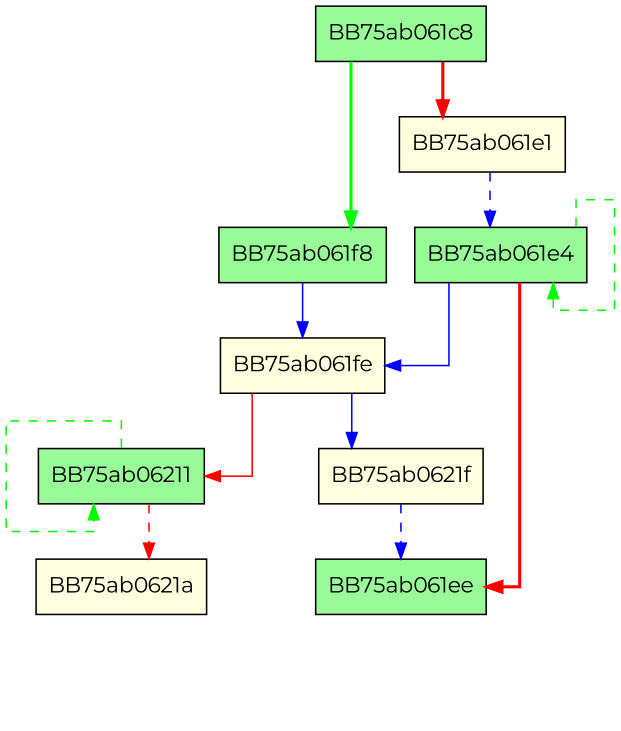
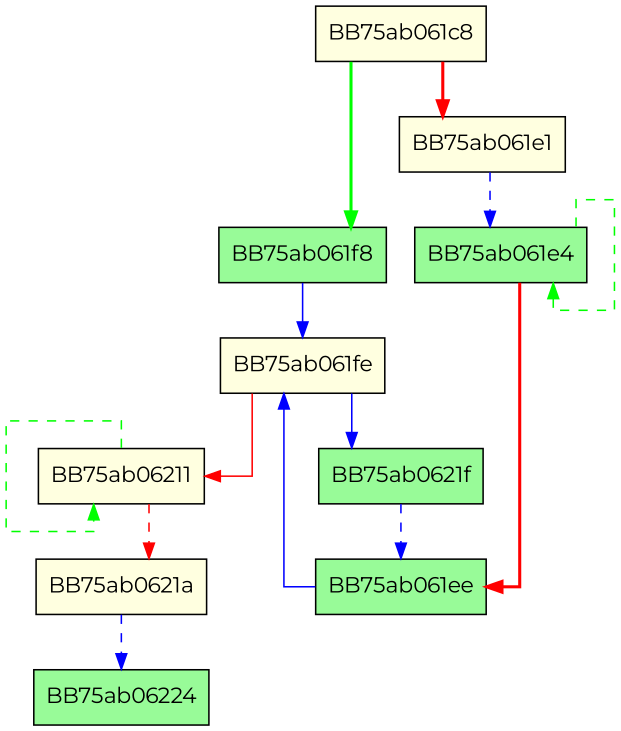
(401, 34) -> (401, 34)
(449, 348) -> (284, 514)
(121, 476) -> (121, 476)
(401, 476) -> (401, 476)
none -> (121, 697)
